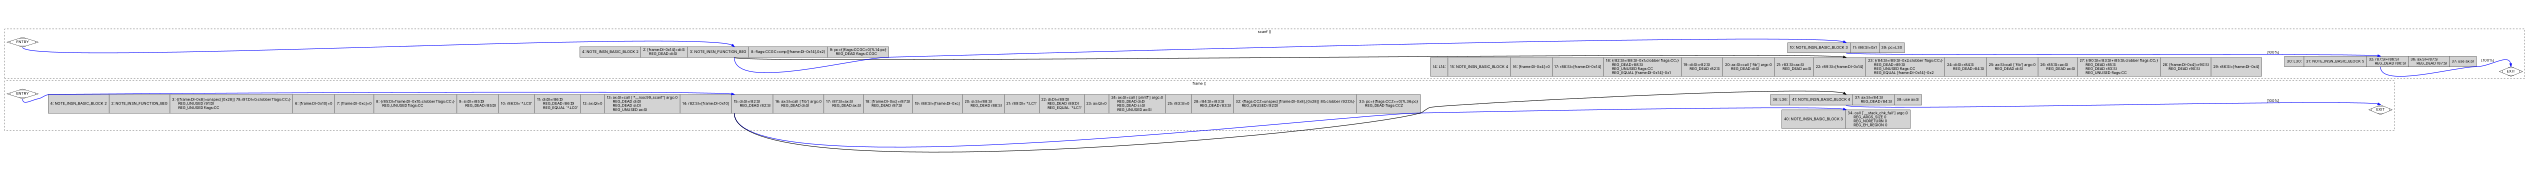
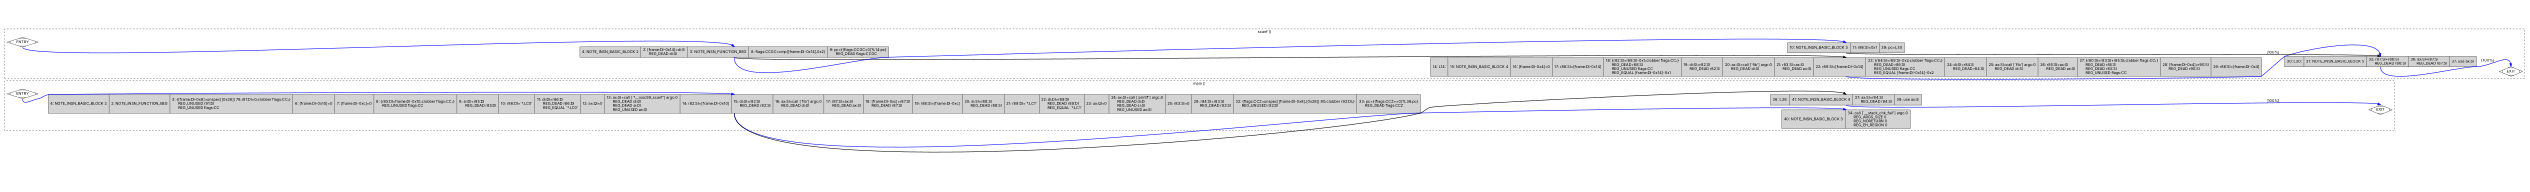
(2112, 55) -> (2112, 55)
none -> (2255, 76)
(1200, 84) -> (1200, 84)
